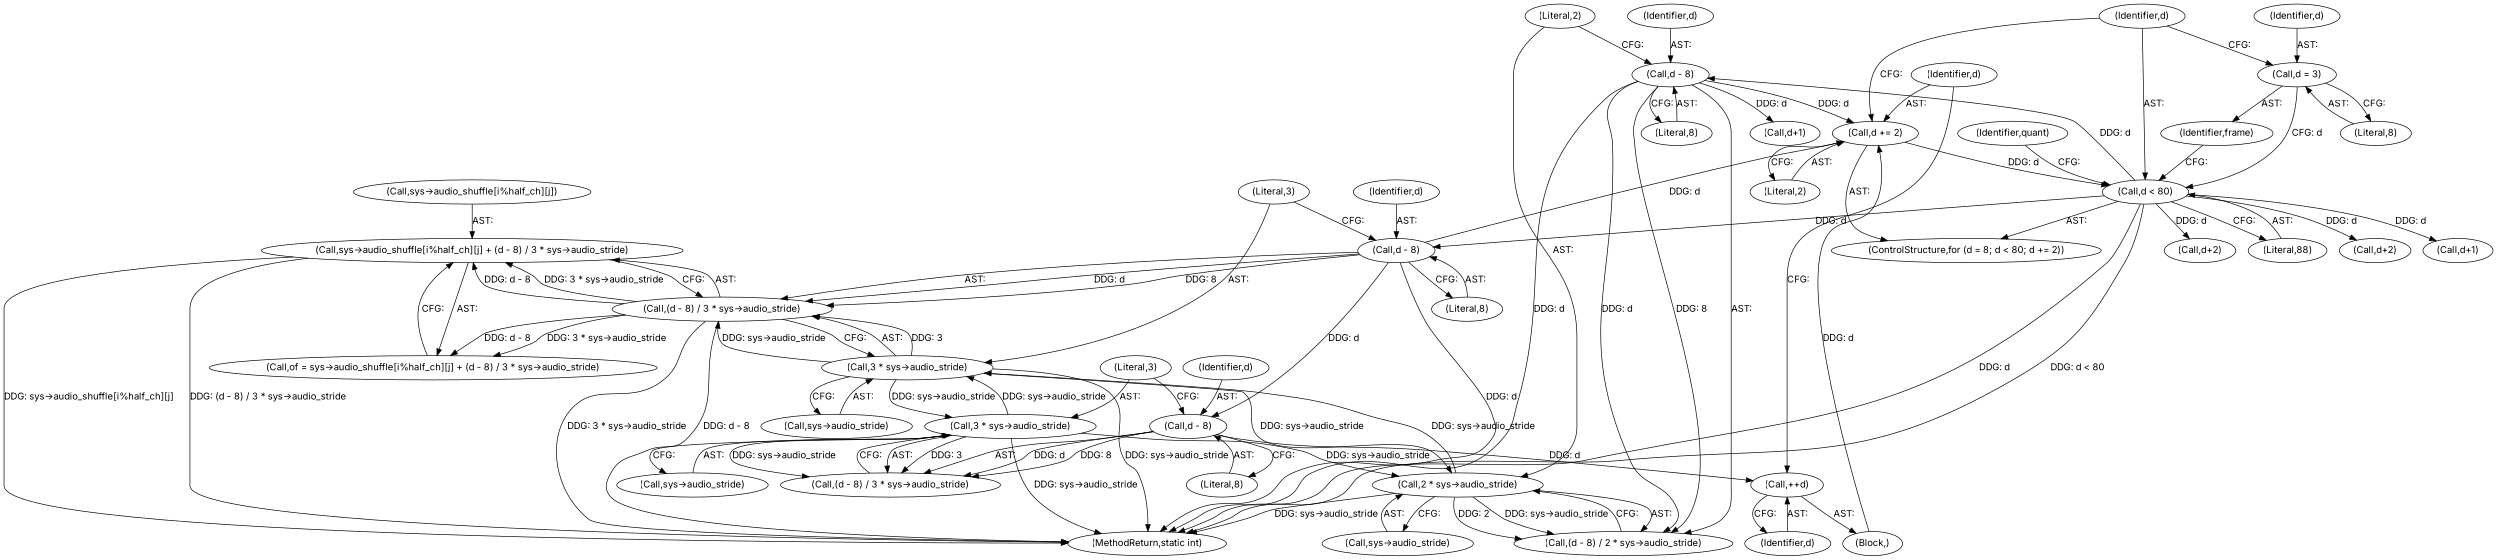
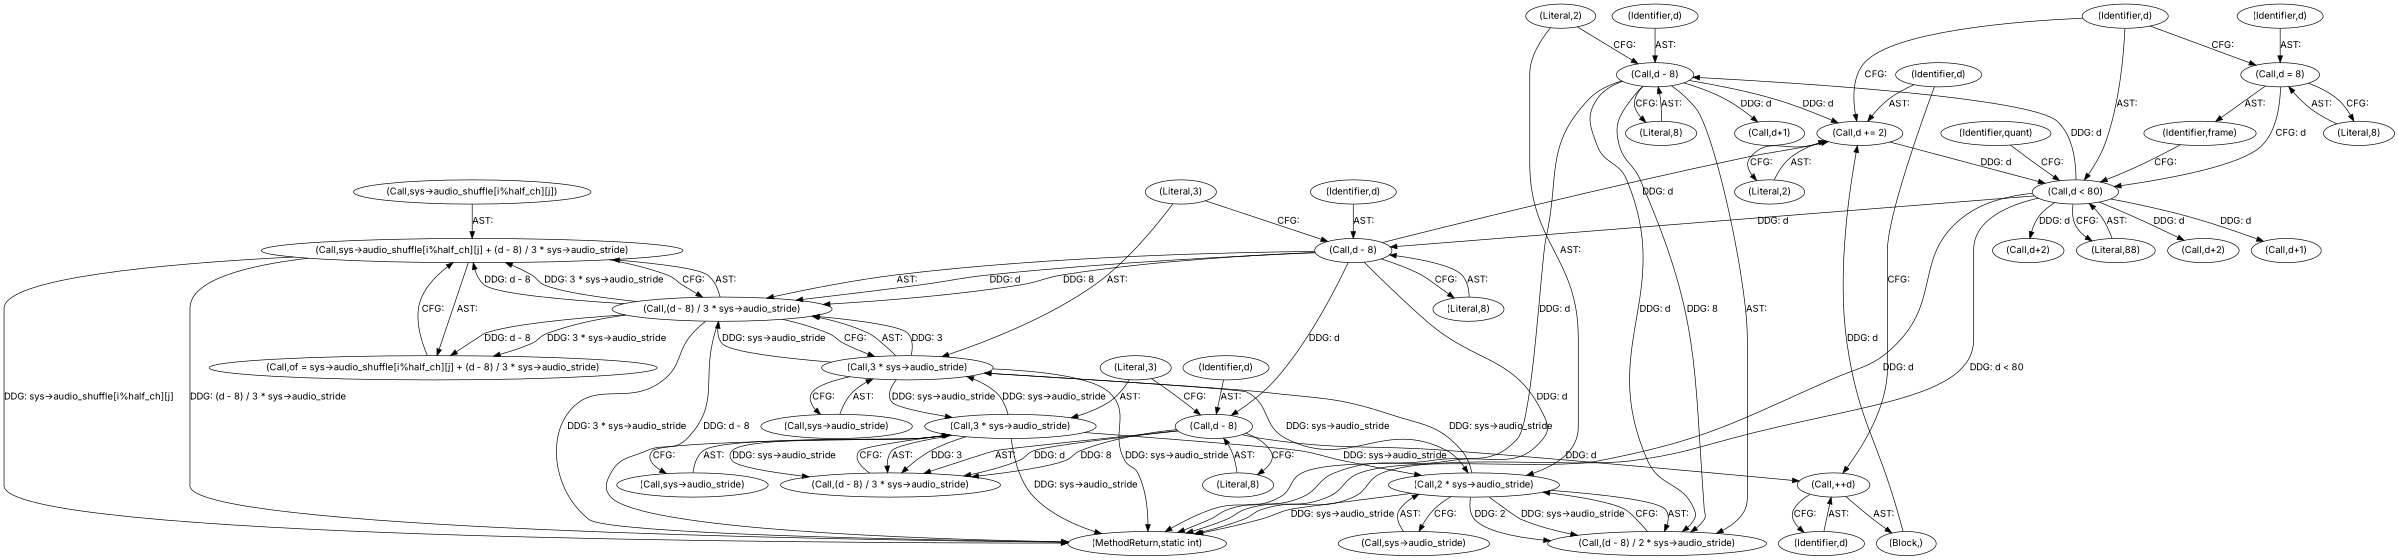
(2297, 75) -> (2280, 75)
(1966, 251) -> none
